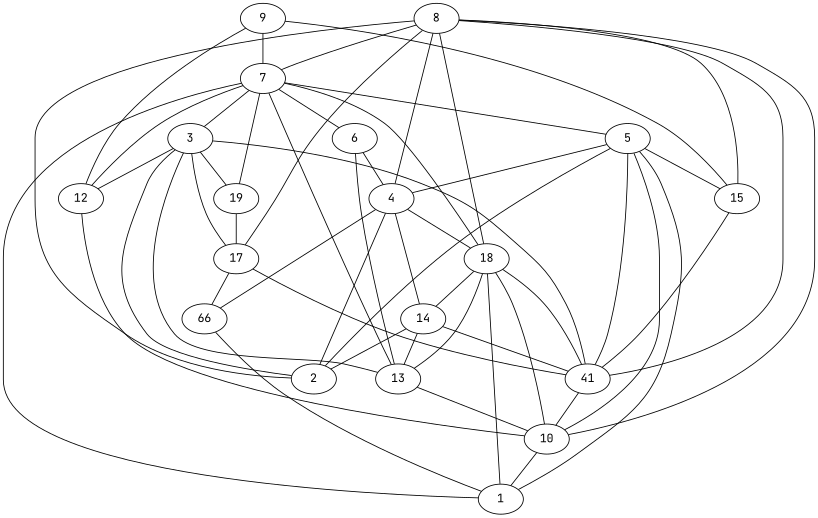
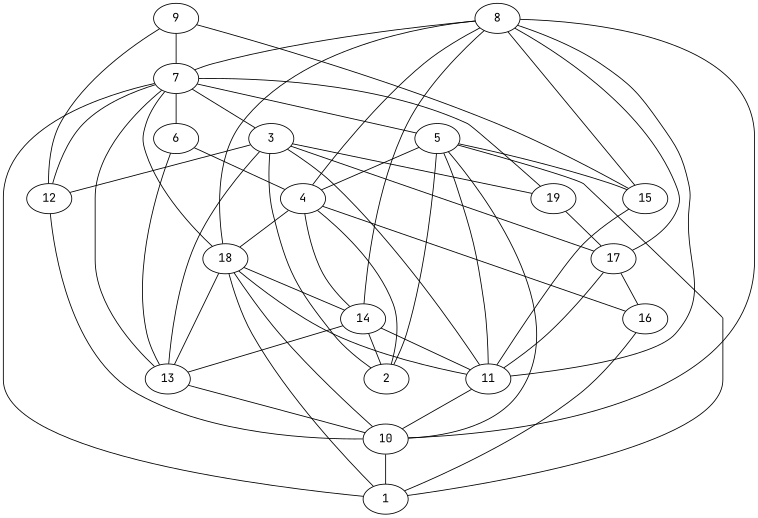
(36, 135) -> (397, 146)
(205, 319) -> (645, 319)
(588, 379) -> (488, 379)
